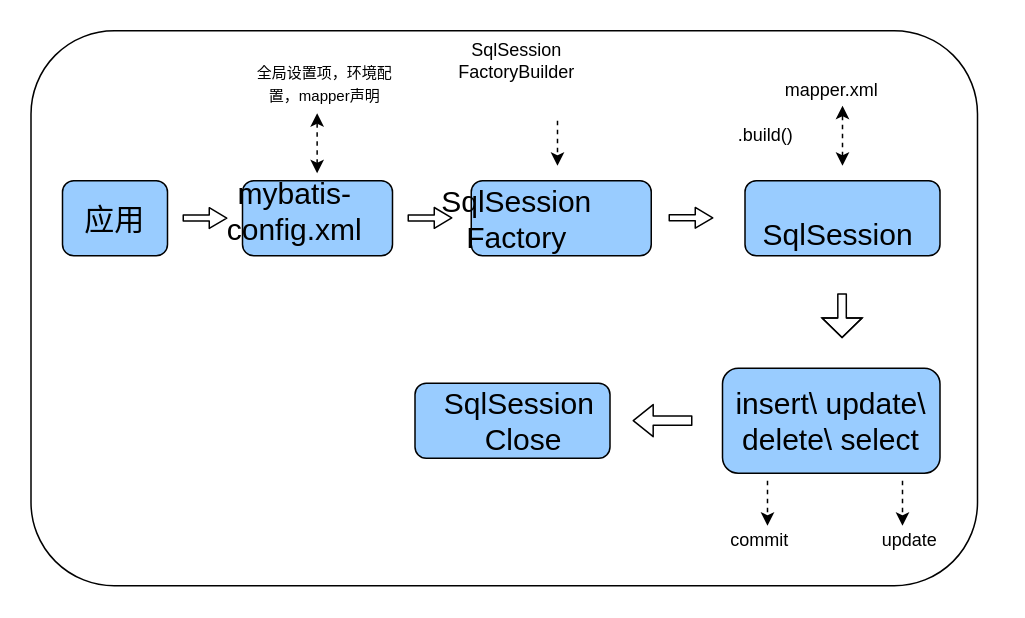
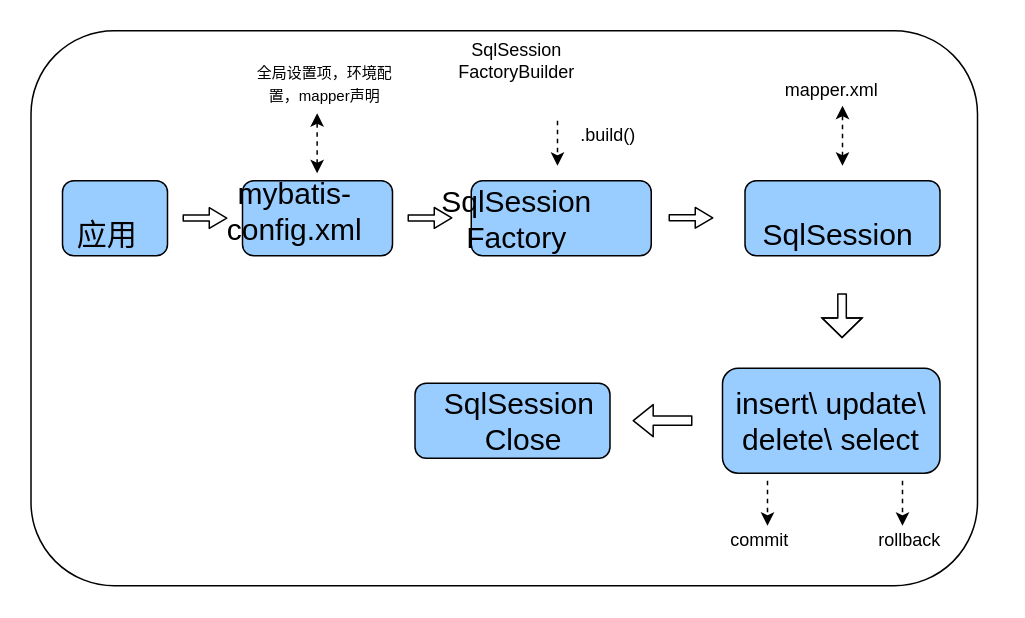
(766, 136) -> (608, 136)
(115, 218) -> (107, 233)
(910, 541) -> (910, 541)
